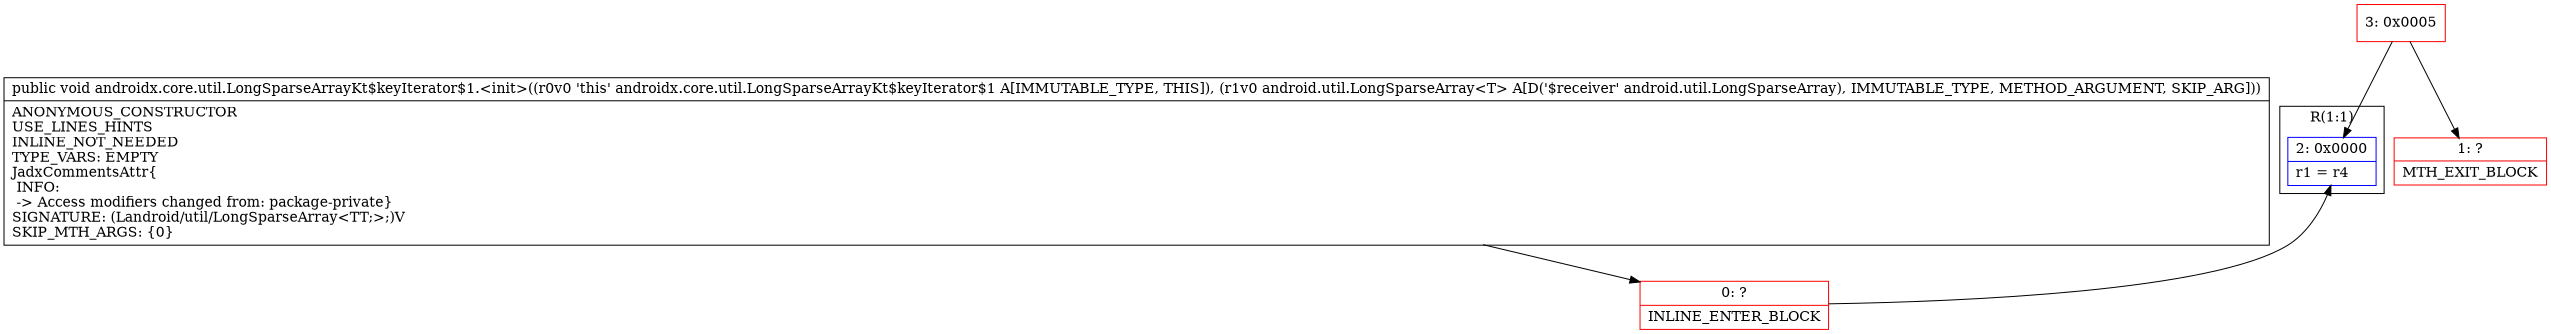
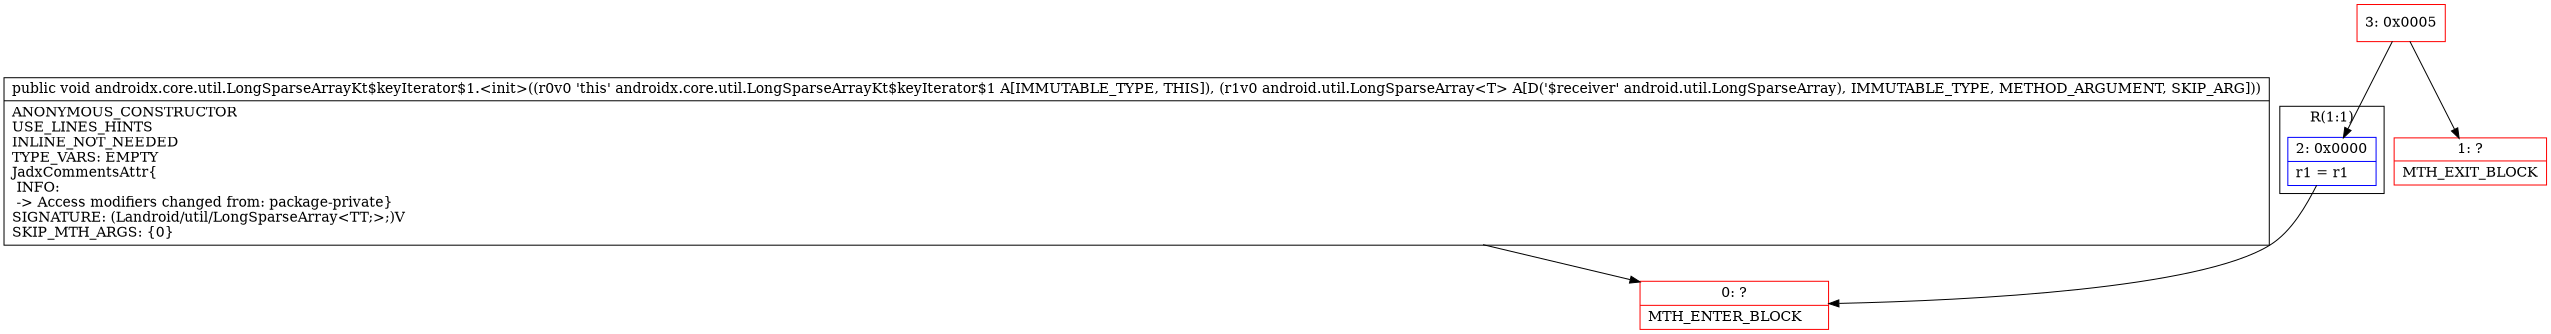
(2322, 173) -> (2322, 173)
(2094, 289) -> (2096, 287)
(1734, 317) -> (1725, 317)
